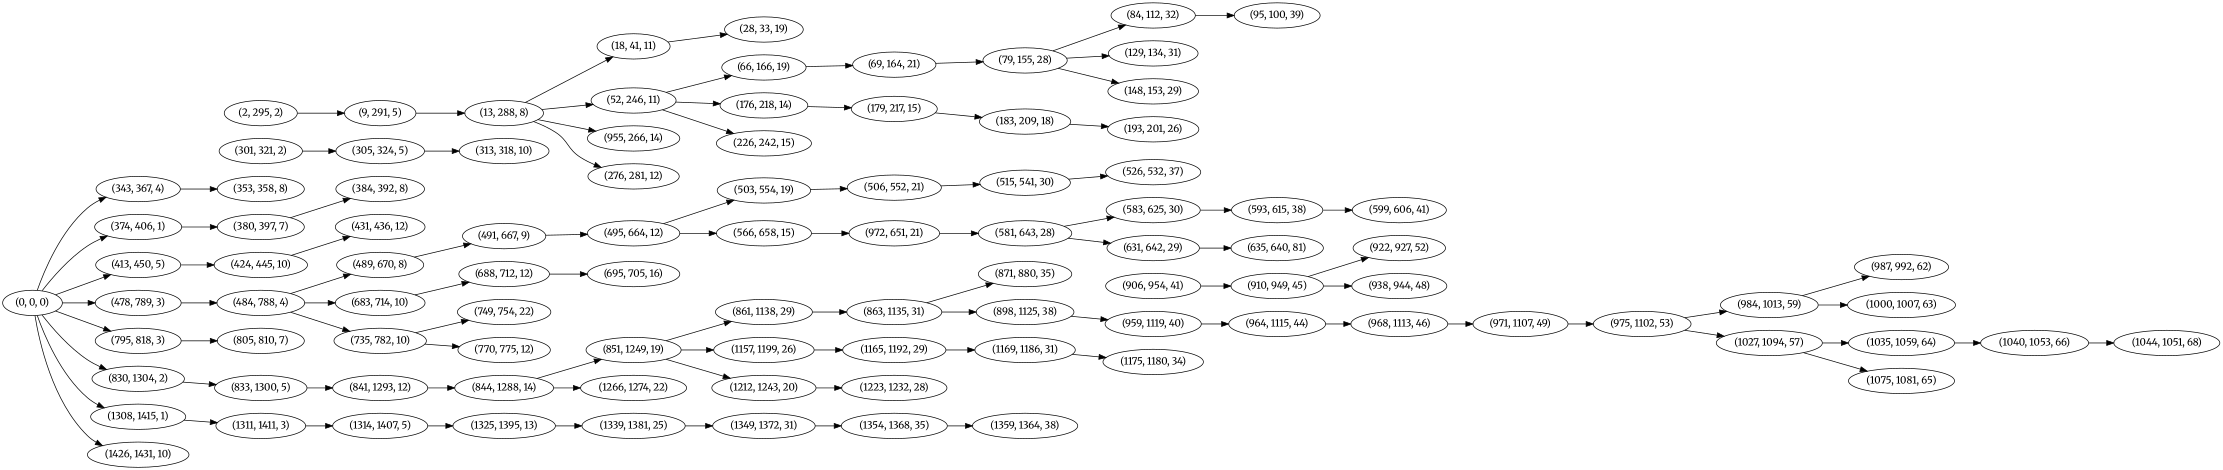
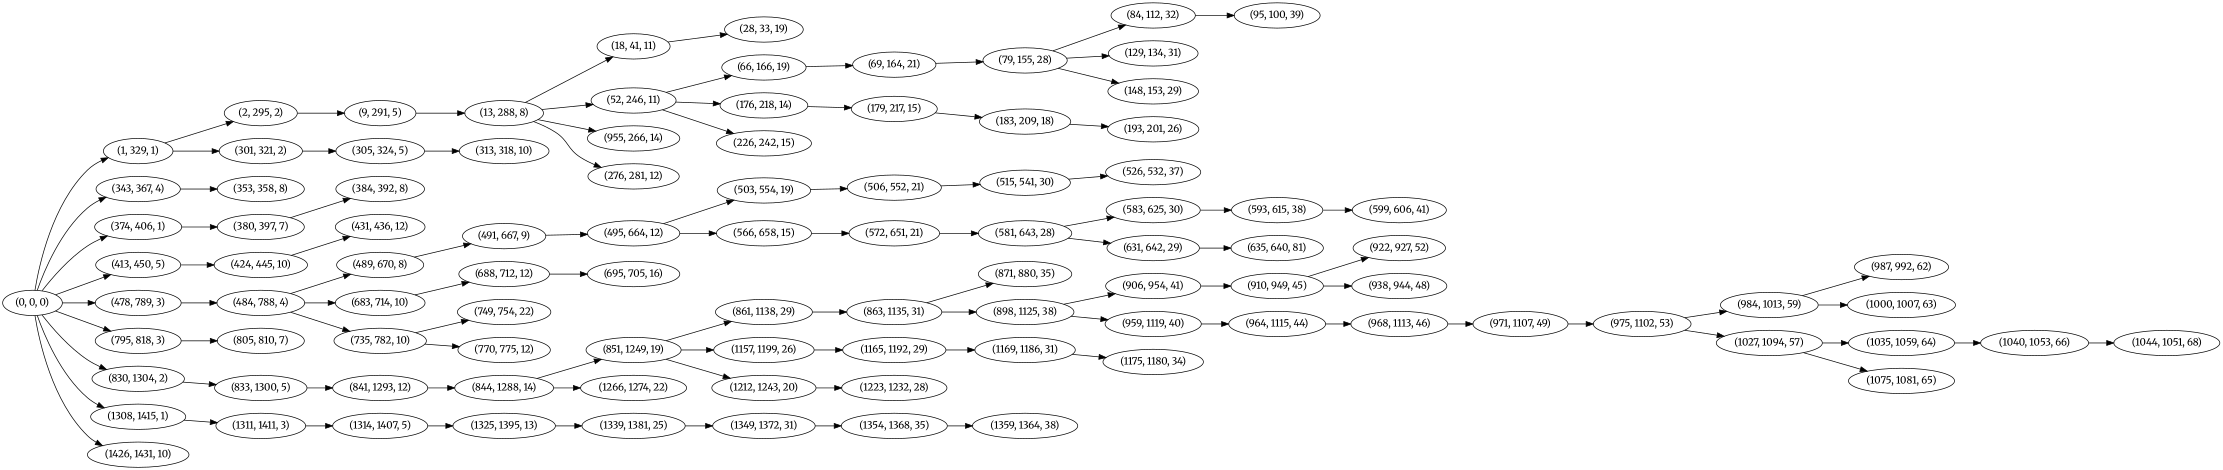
none -> (138, 151)
(894, 233) -> (894, 233)
none -> (1086, 300)
